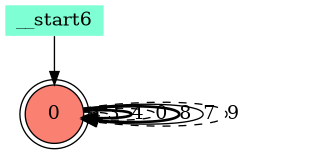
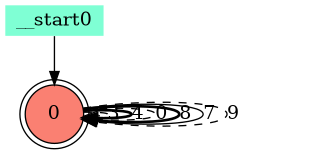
(54, 21) -> (54, 21)
